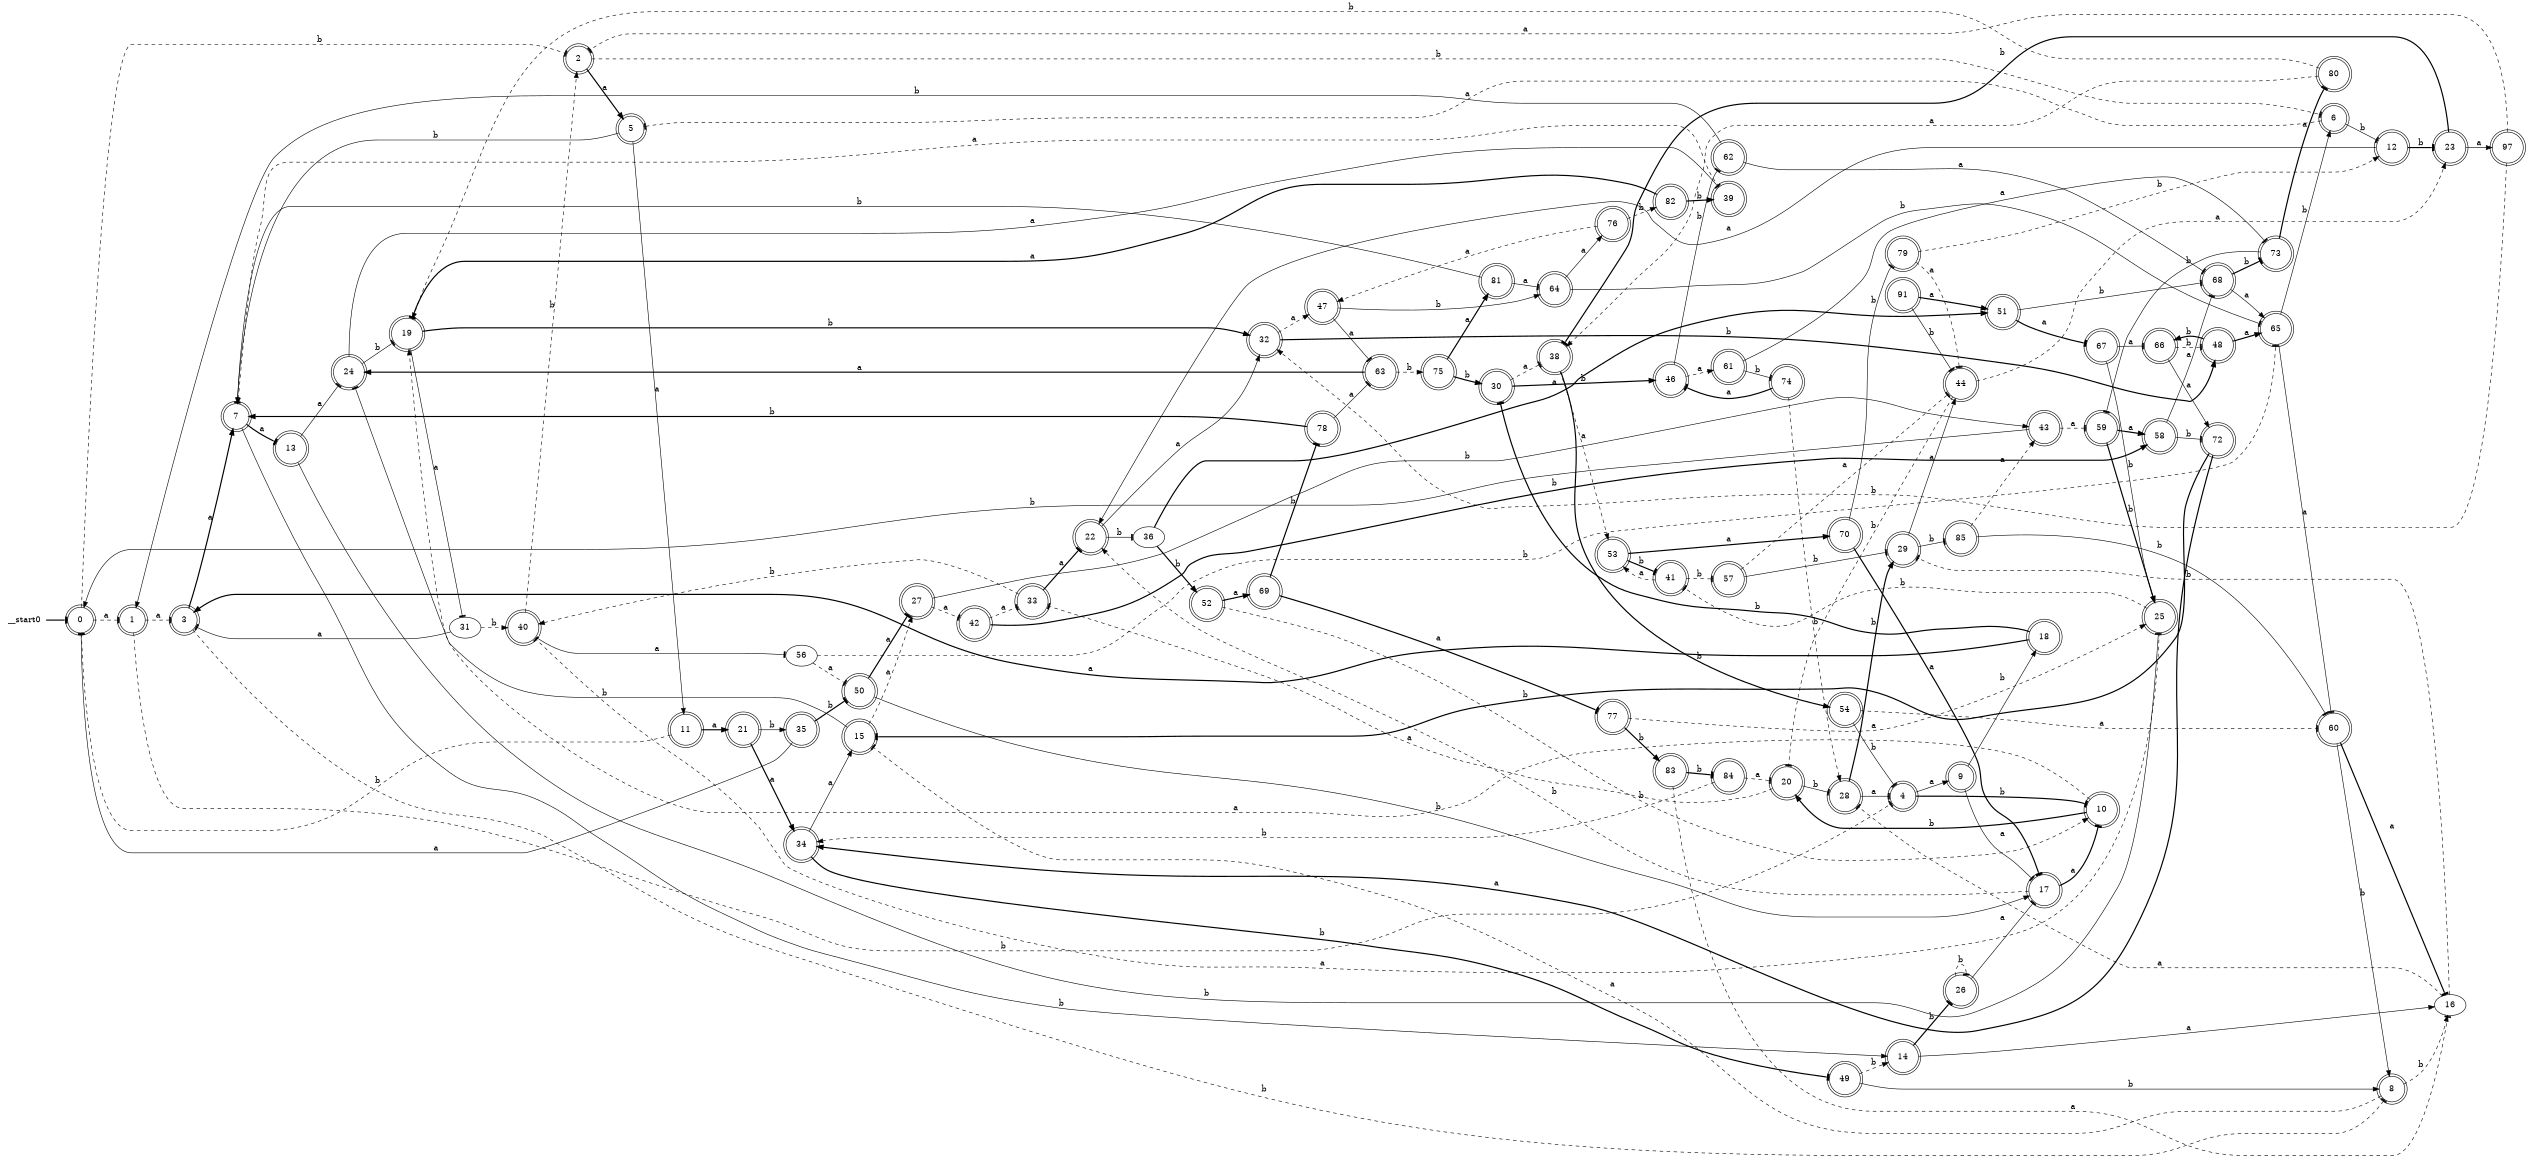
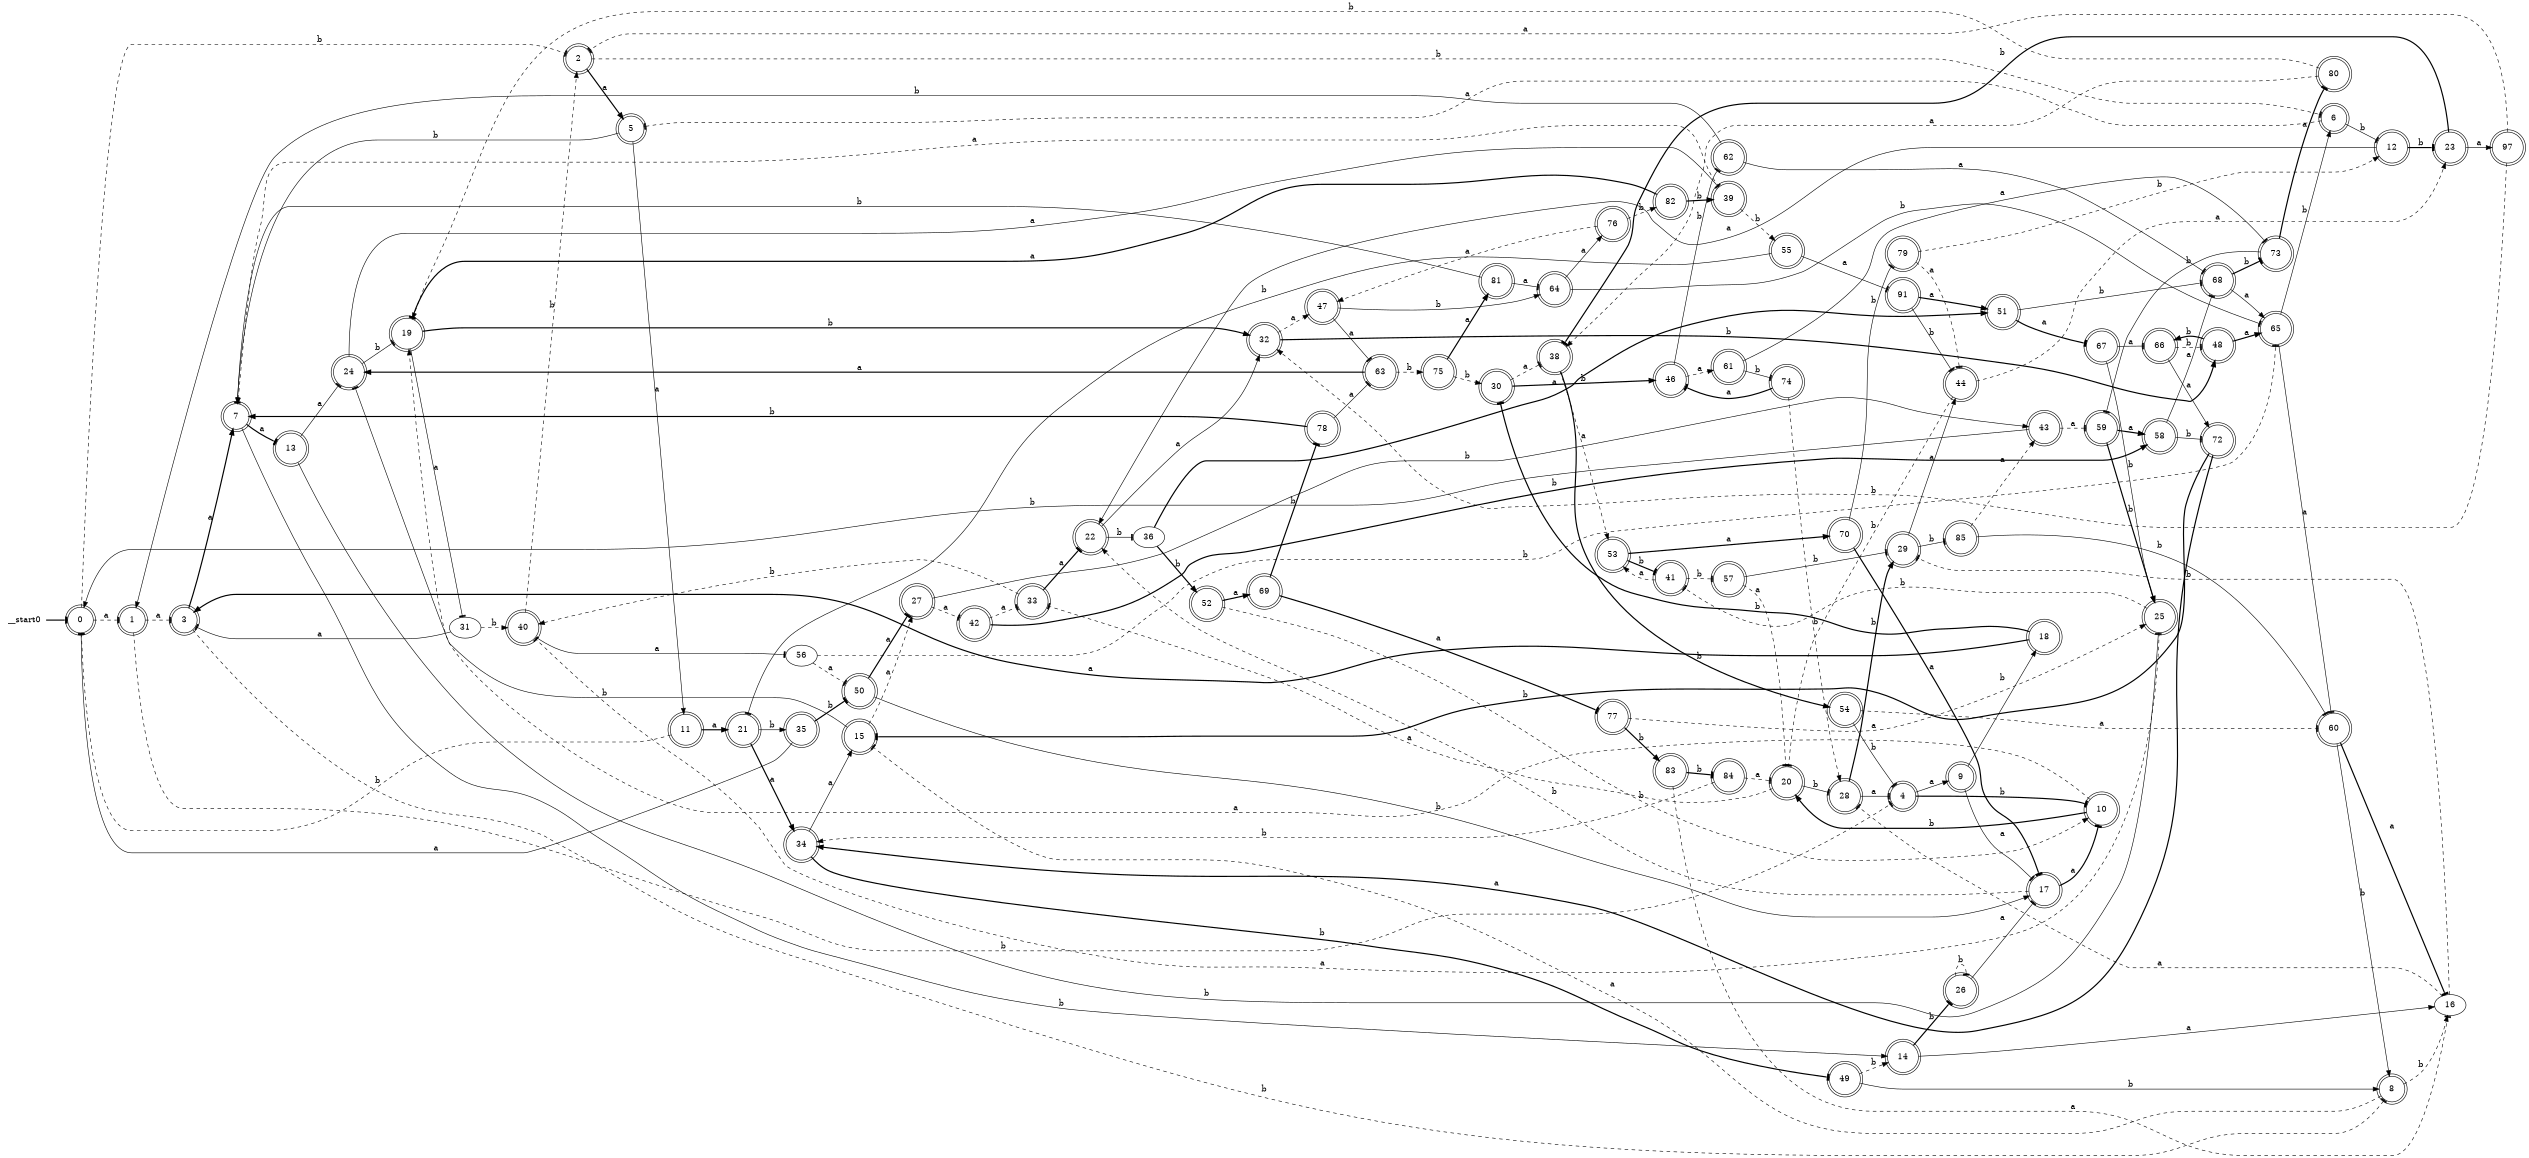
none -> (1787, 251)
(1465, 380) -> (1465, 380)
(1844, 483) -> (1778, 669)
